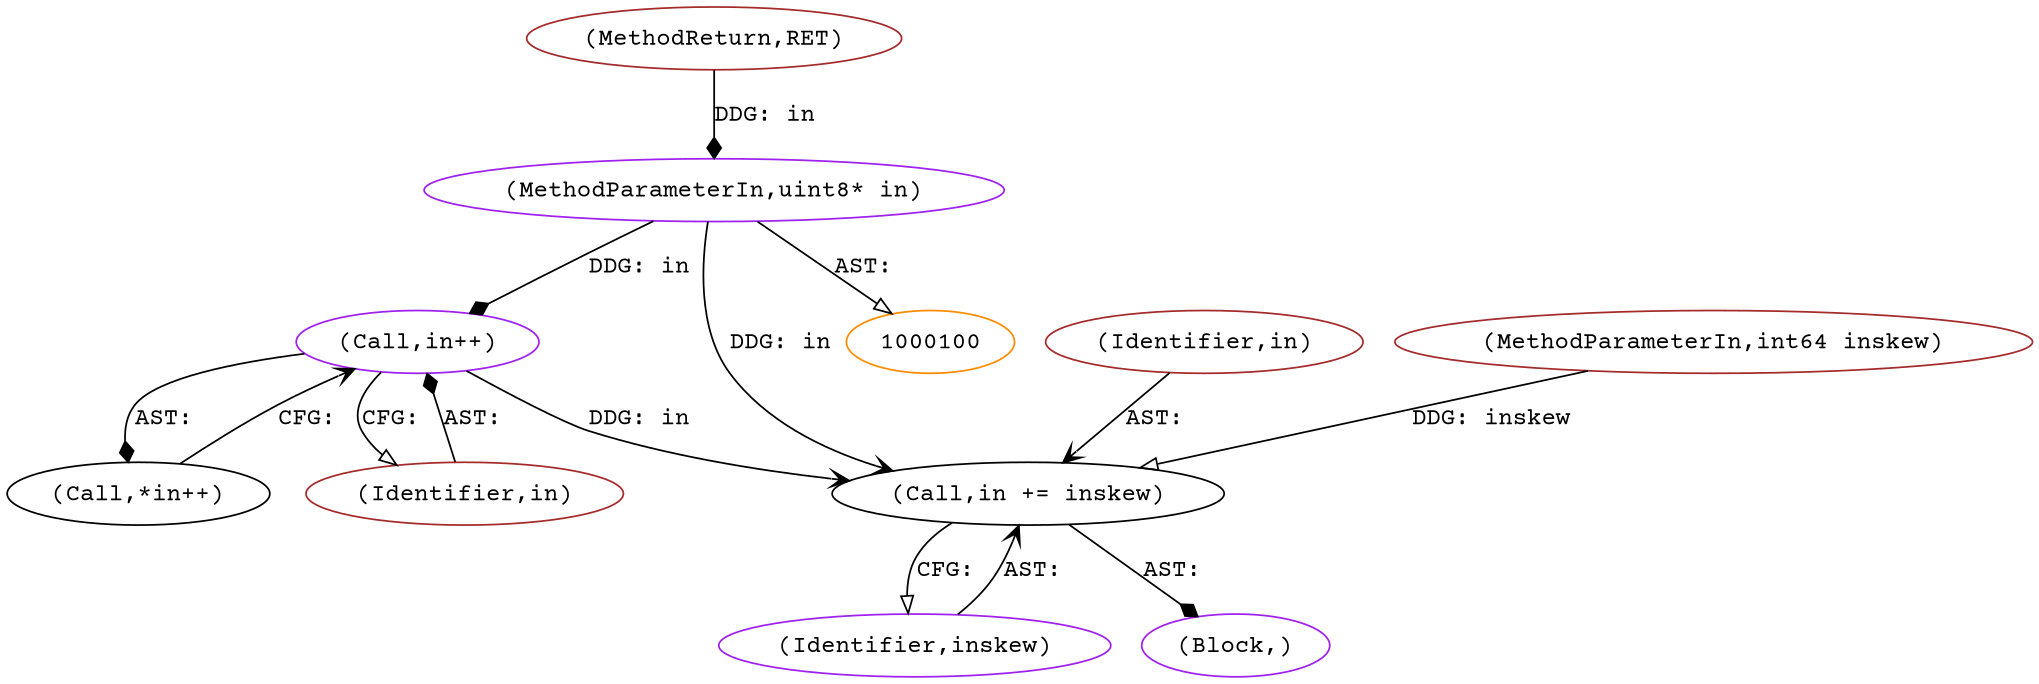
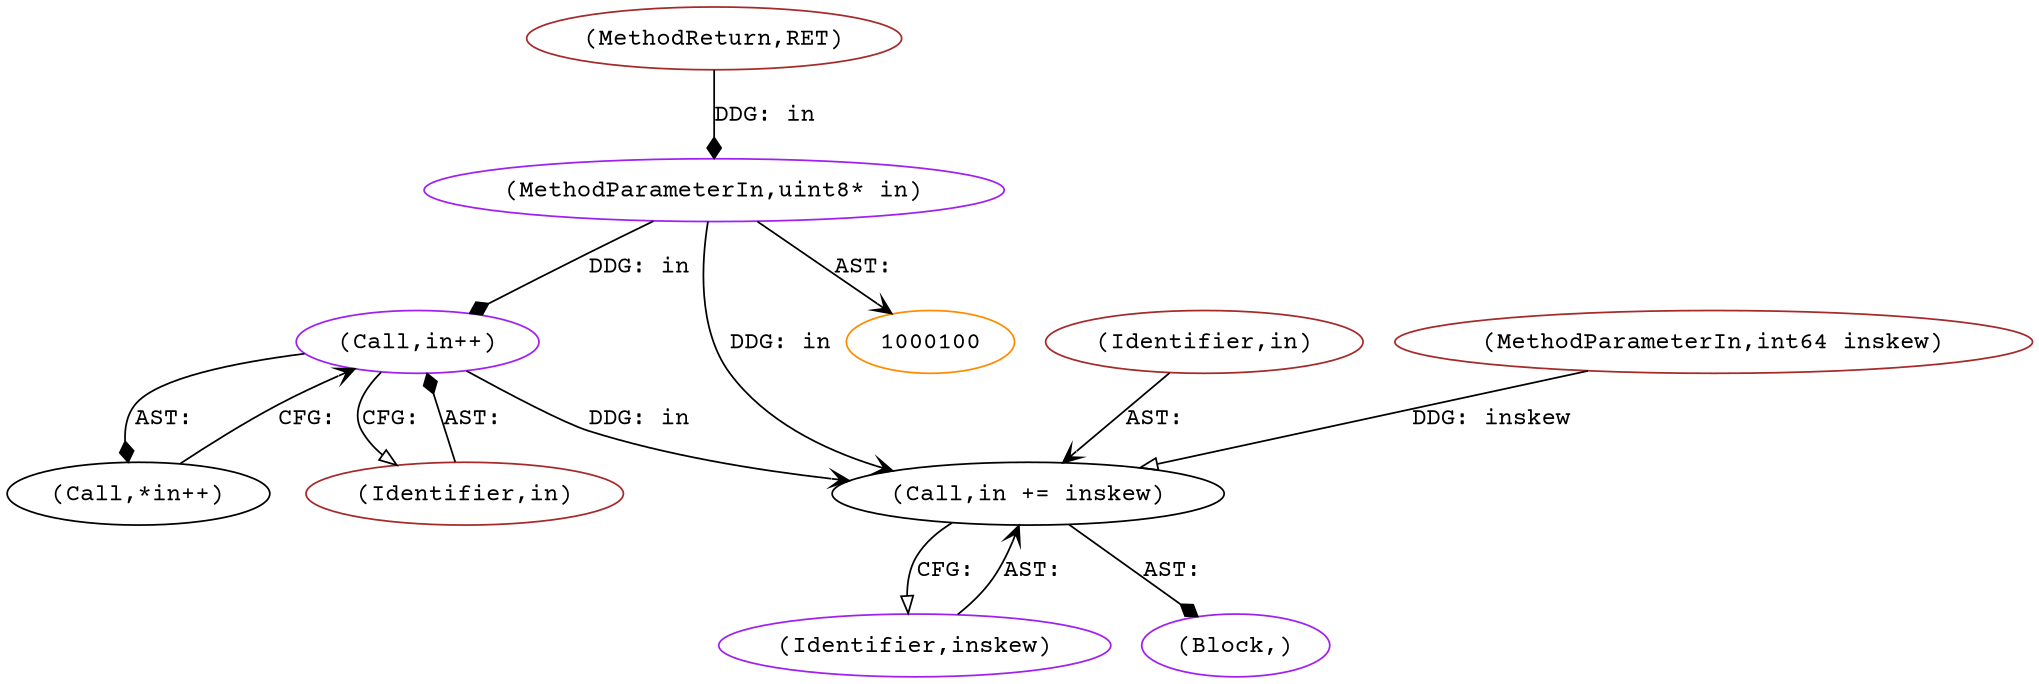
(817, 263) -> (817, 263)
